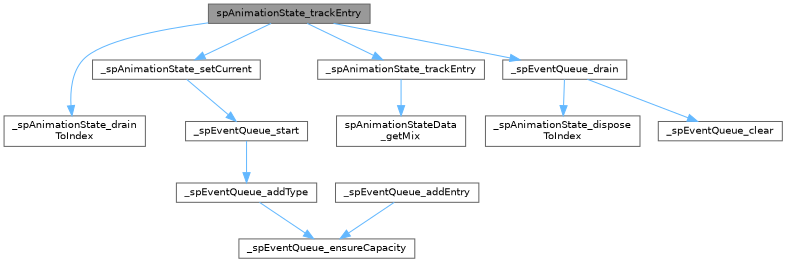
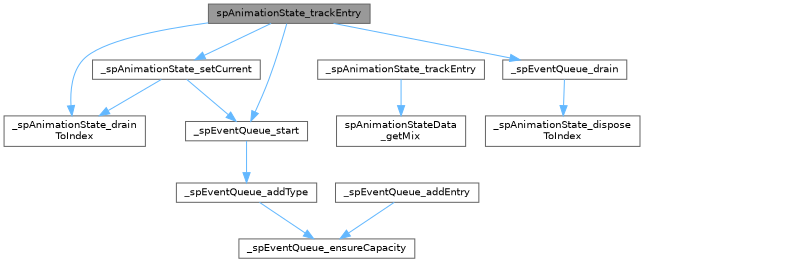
(340, 39) -> (273, 68)
none -> (135, 95)
(720, 131) -> none
